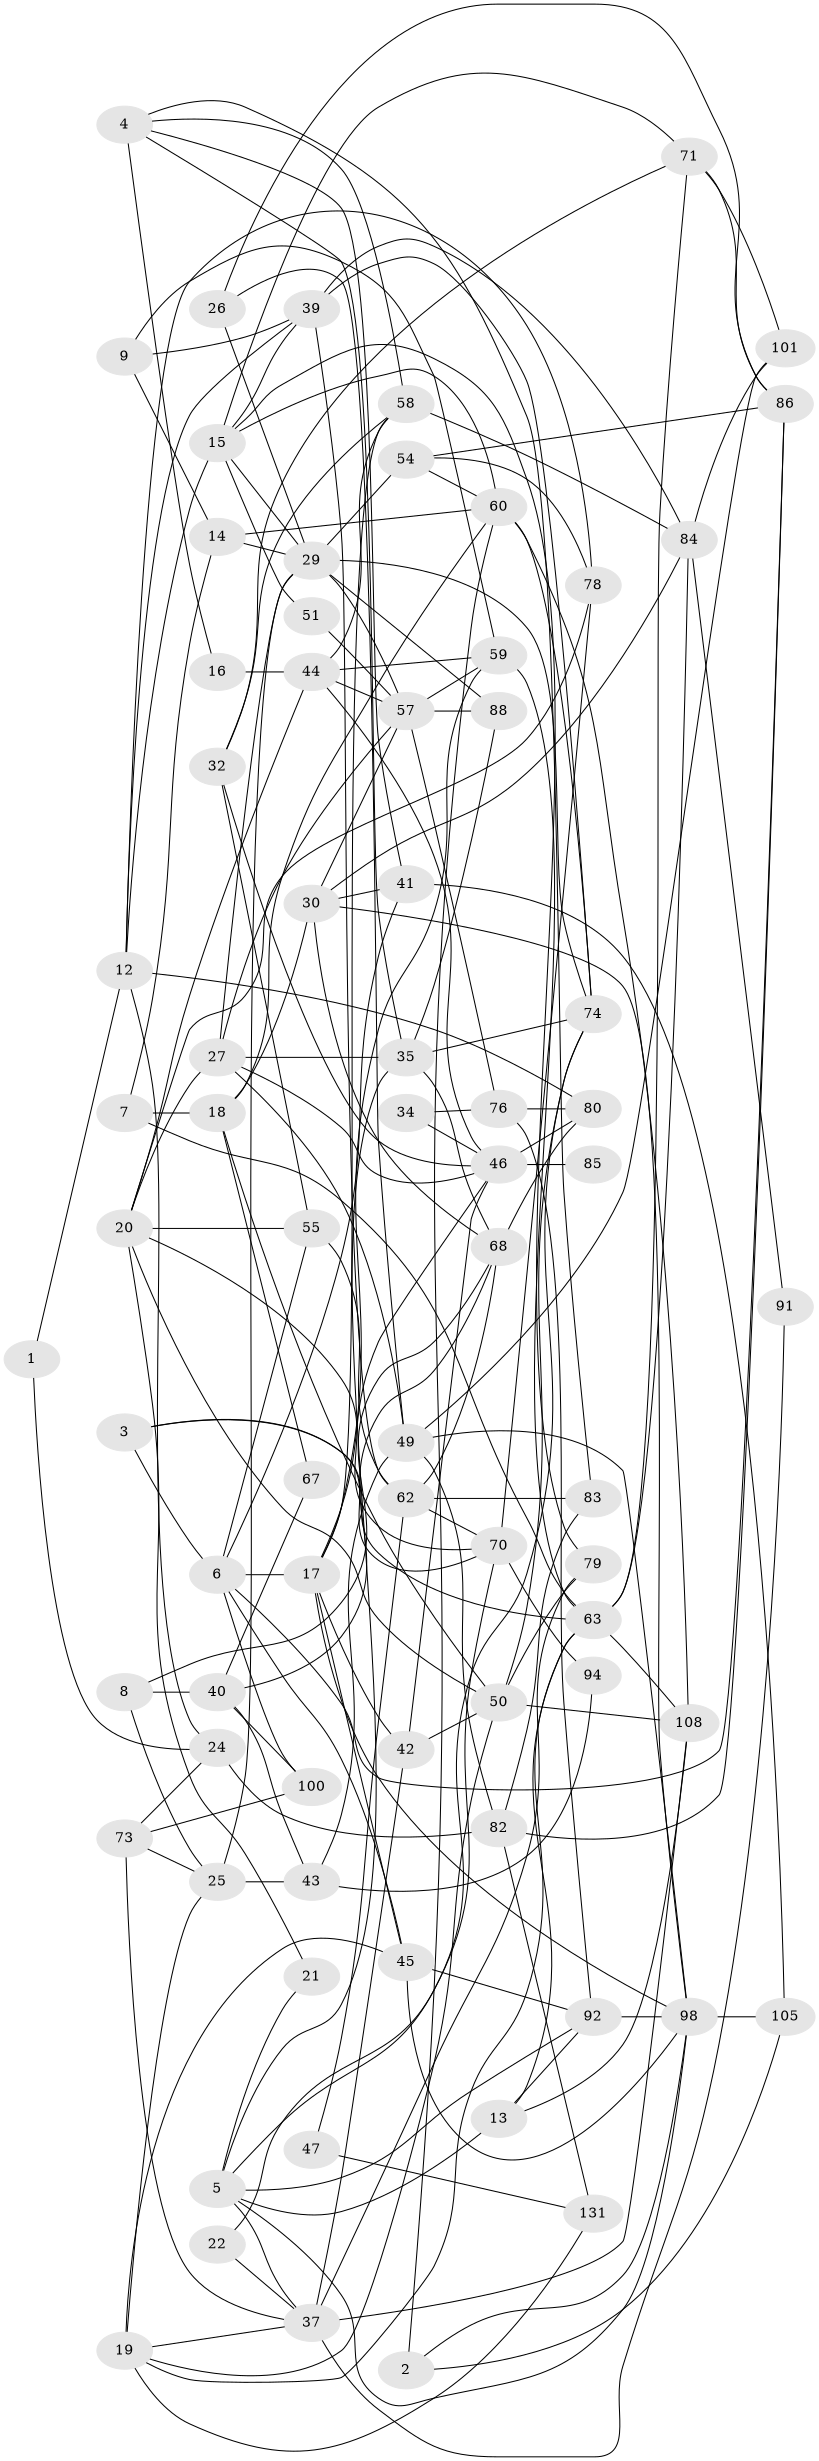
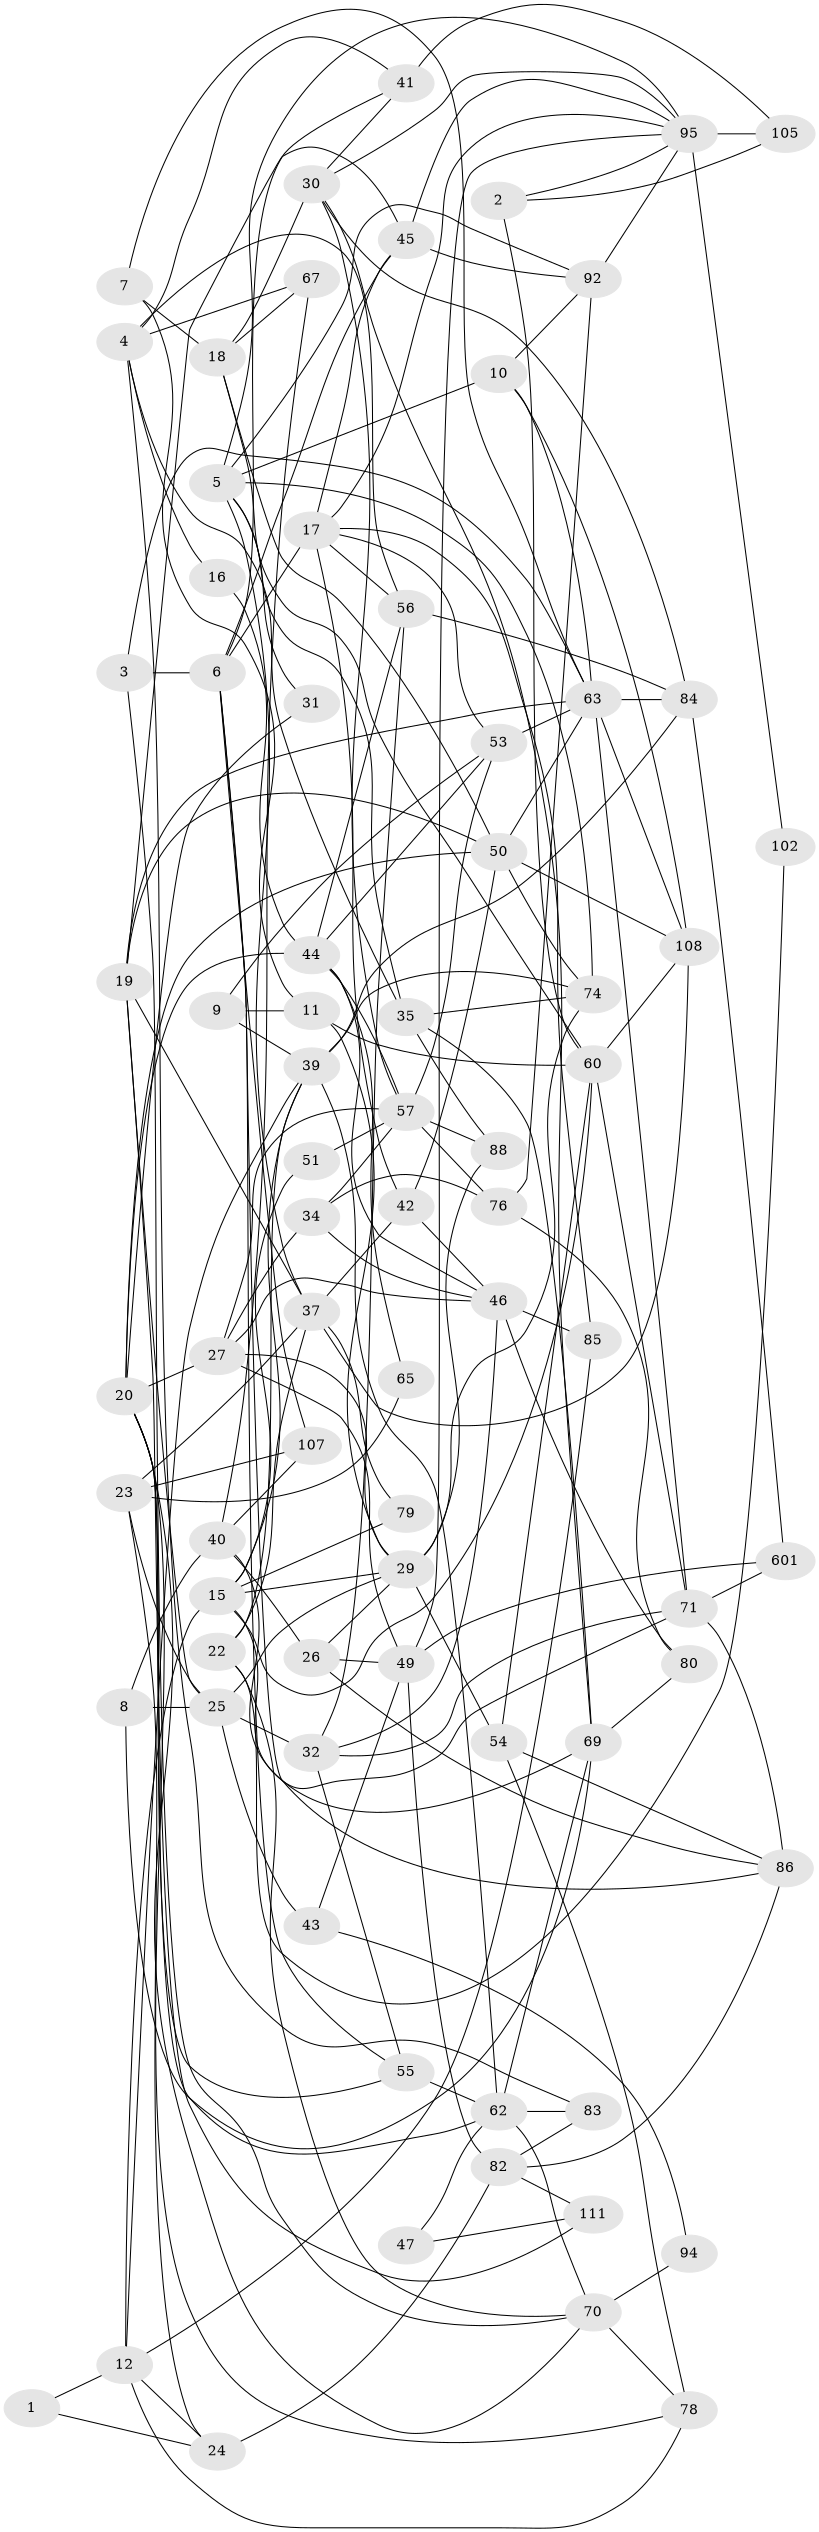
none -> (218, 311)
(785, 348) -> (785, 1561)
(406, 404) -> (406, 609)
(217, 537) -> (312, 1011)
(499, 655) -> (499, 743)
(382, 659) -> (361, 1166)
(569, 755) -> (639, 1324)
none -> (785, 847)
(359, 1008) -> (496, 1924)
(312, 1057) -> (260, 1284)
(499, 1247) -> (593, 1743)
(785, 1307) -> none
(373, 1356) -> (557, 871)
none -> (271, 1361)
none -> (406, 1380)
(532, 1640) -> (550, 770)
none -> (265, 1730)
(272, 1784) -> (270, 1600)
(312, 1787) -> (312, 1446)
(125, 1839) -> (125, 1493)
none -> (162, 1909)
(312, 1977) -> (312, 704)
(689, 2017) -> (689, 134)
(499, 2119) -> (499, 374)
(593, 2214) -> (593, 2215)
